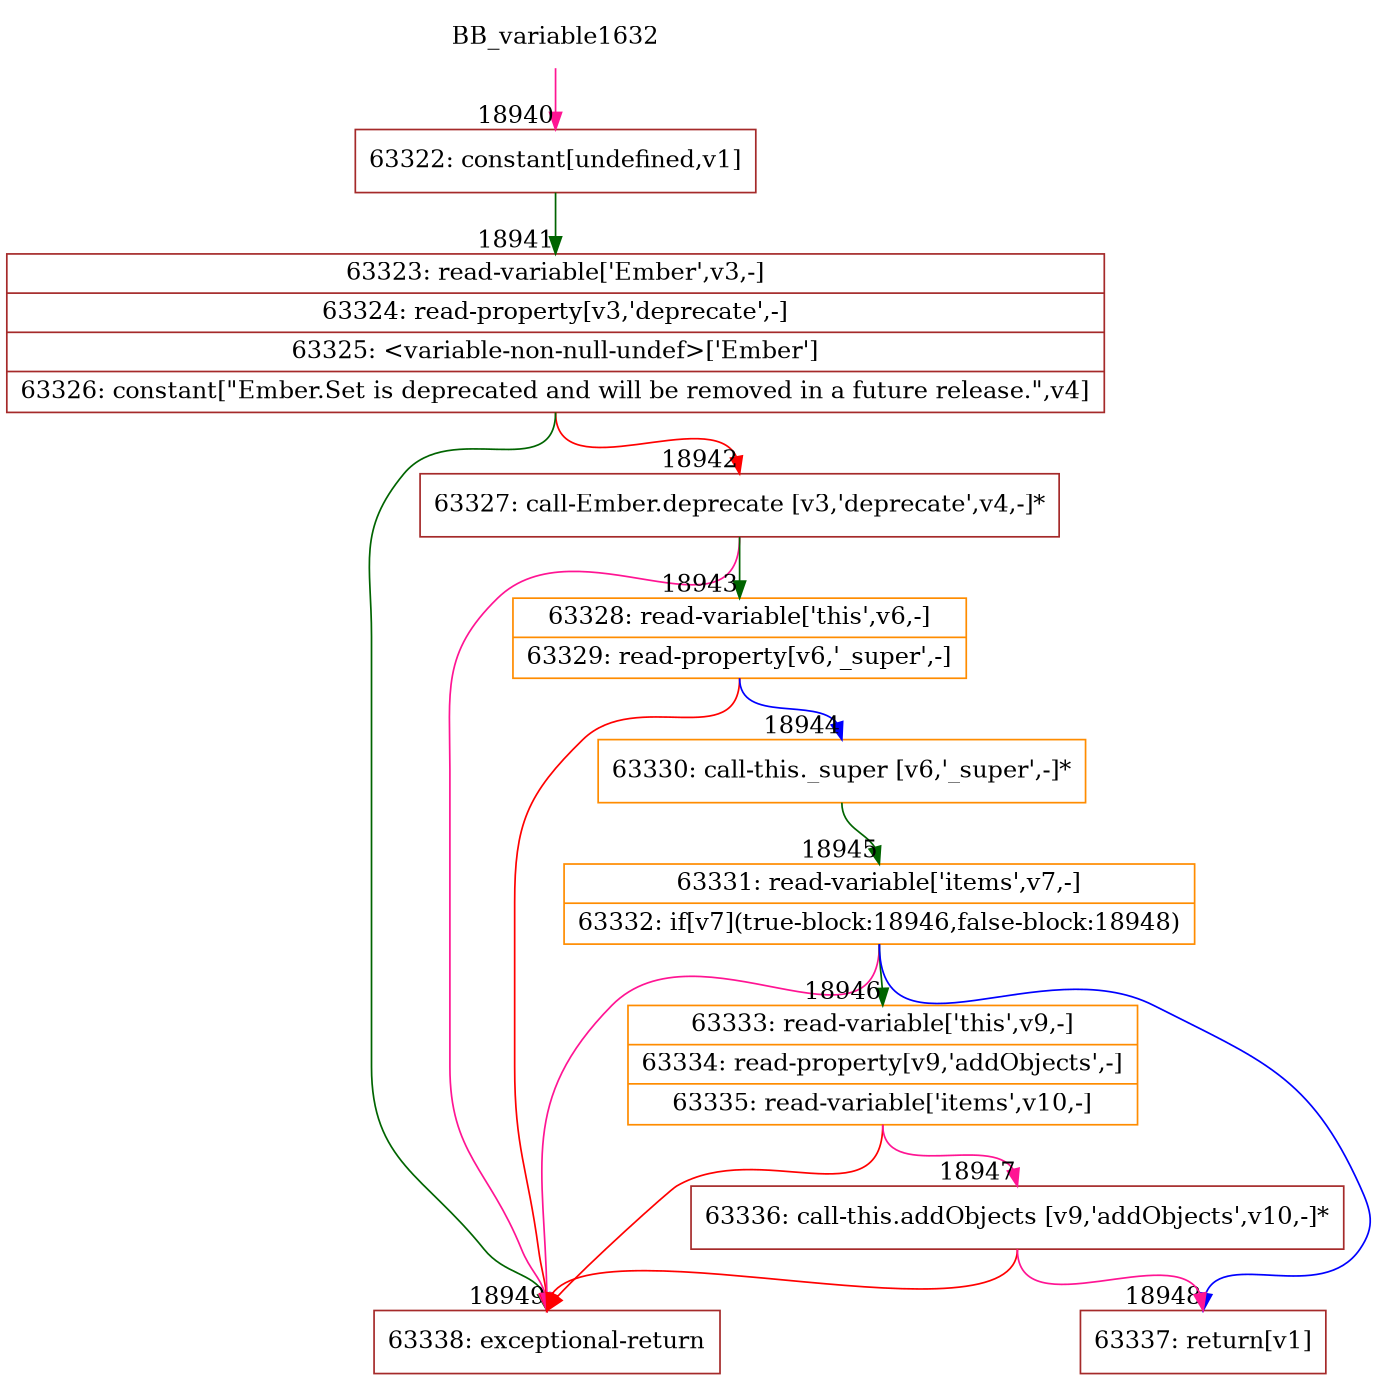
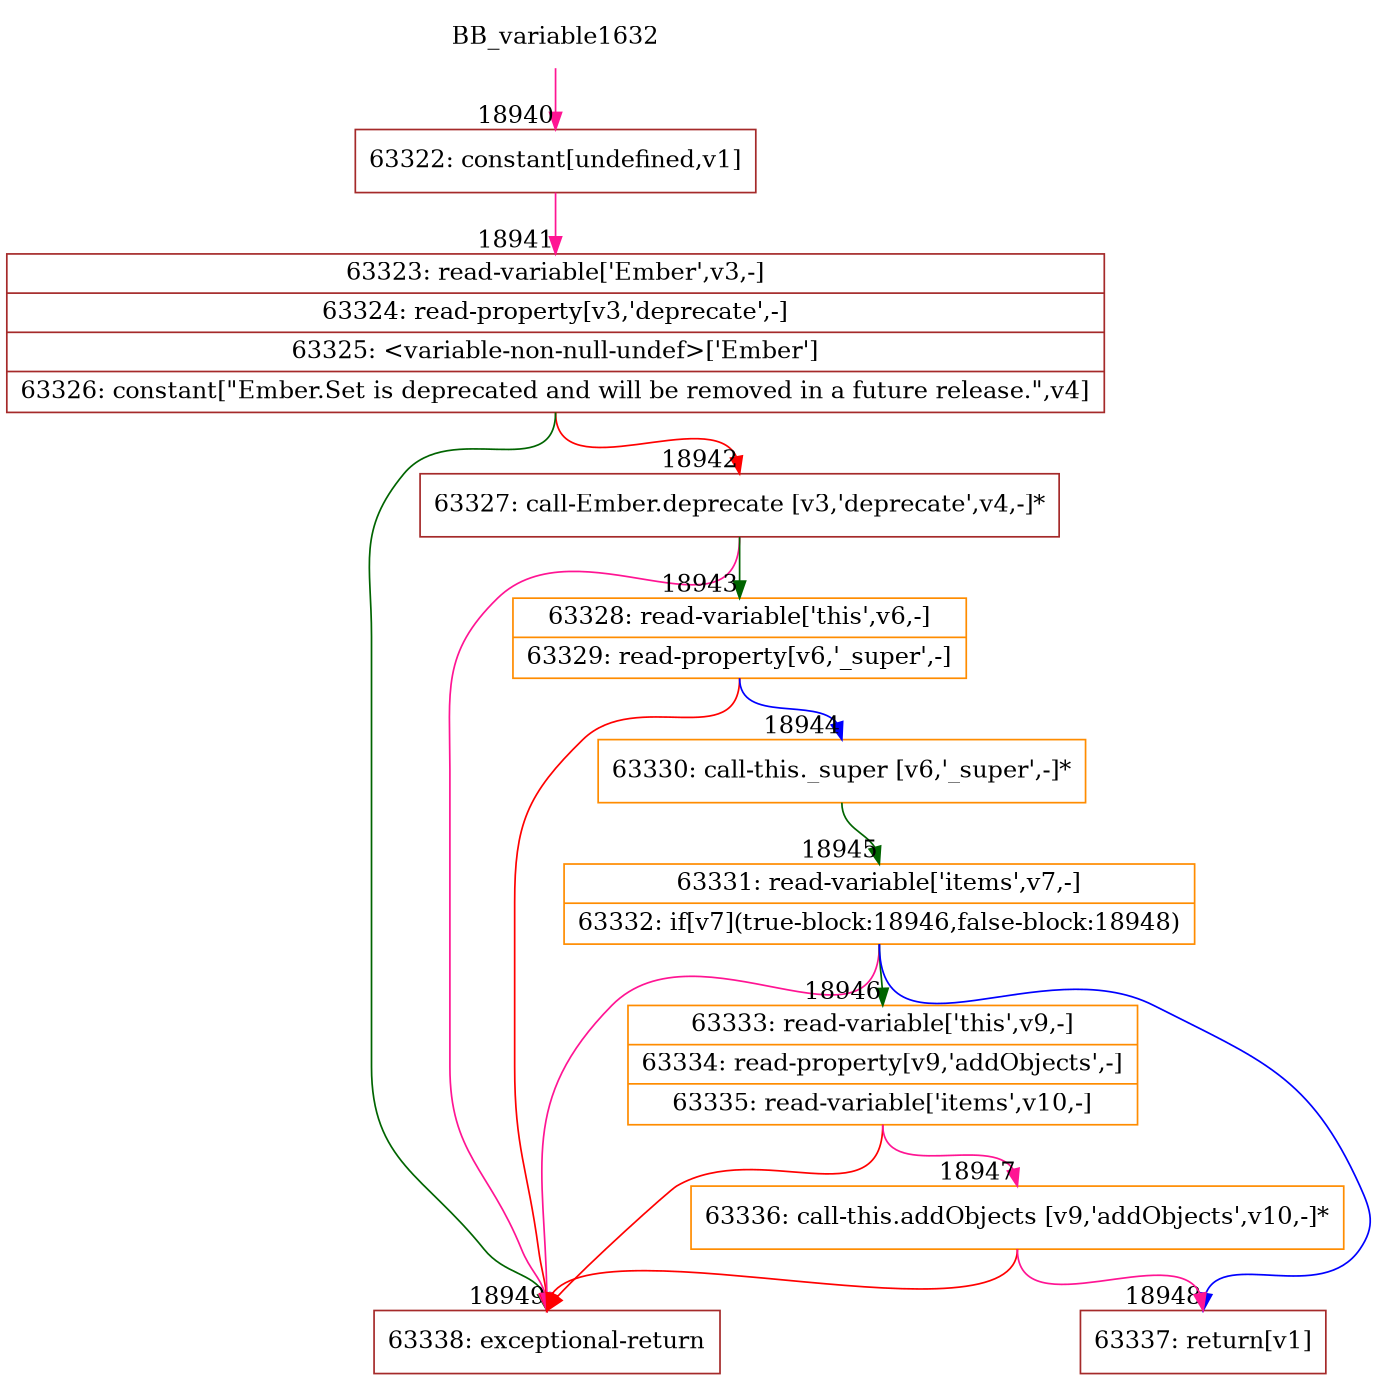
(556, 215) -> (556, 215)
(1017, 1218) -> (1017, 1218)
